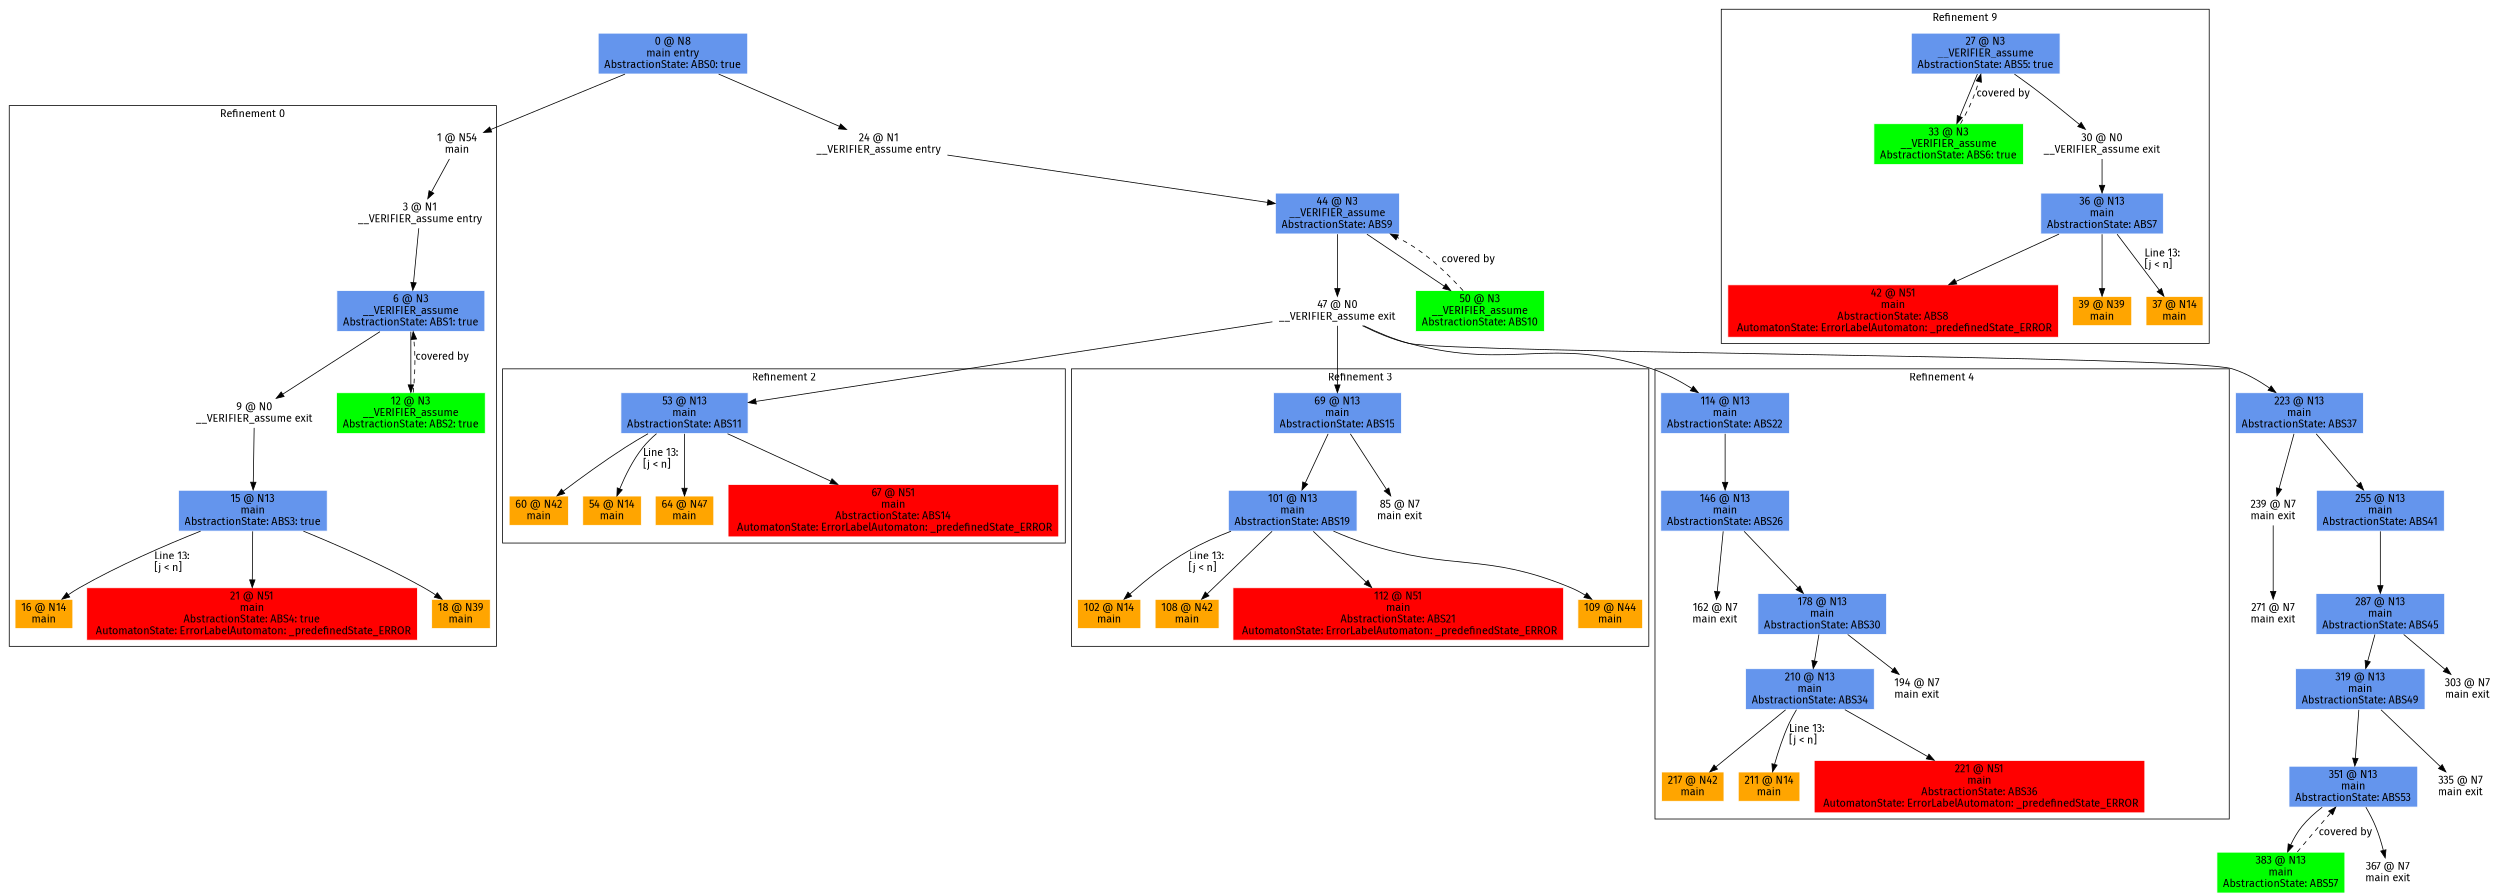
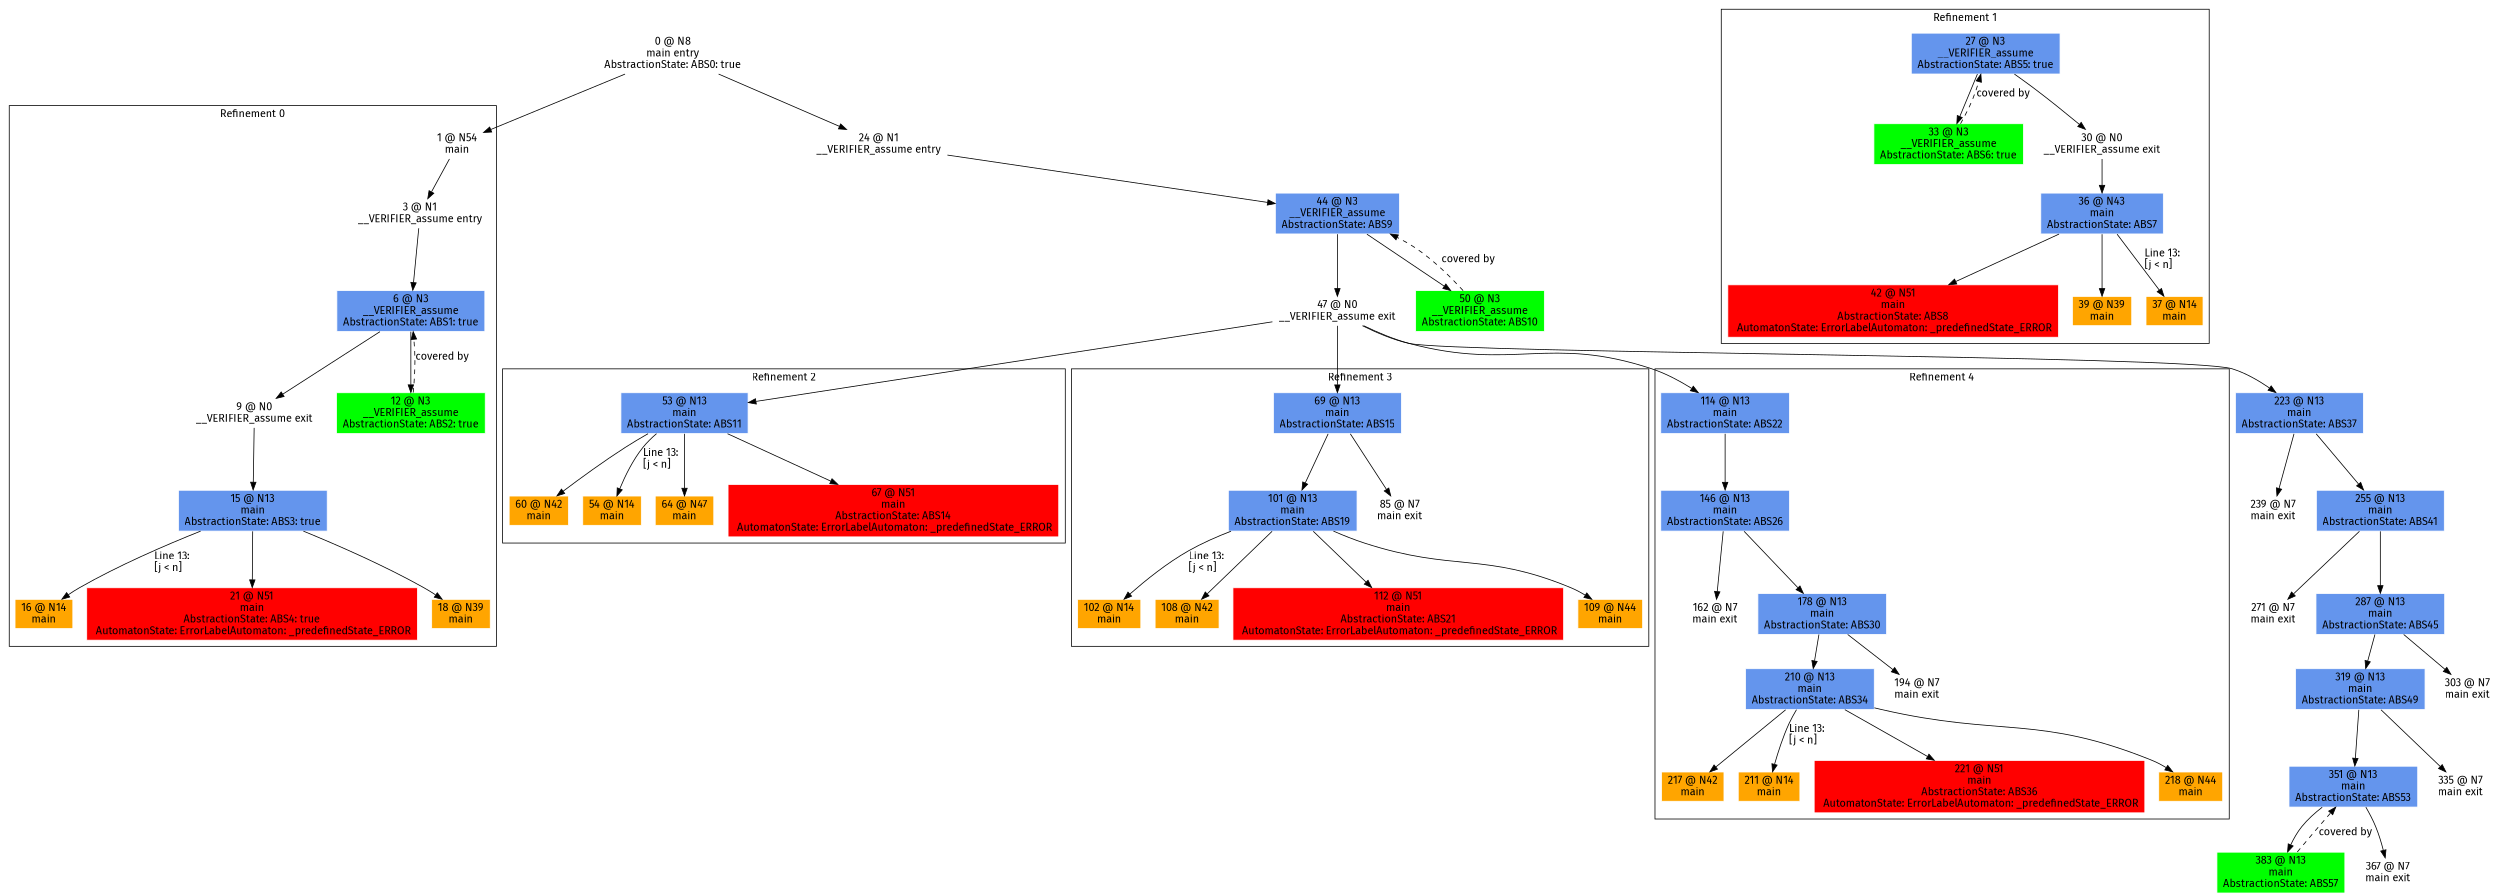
(1965, 18) -> (1965, 18)
(673, 54) -> (673, 54)
(2102, 214) -> (2102, 214)
(2273, 558) -> (2327, 563)
none -> (2191, 787)
